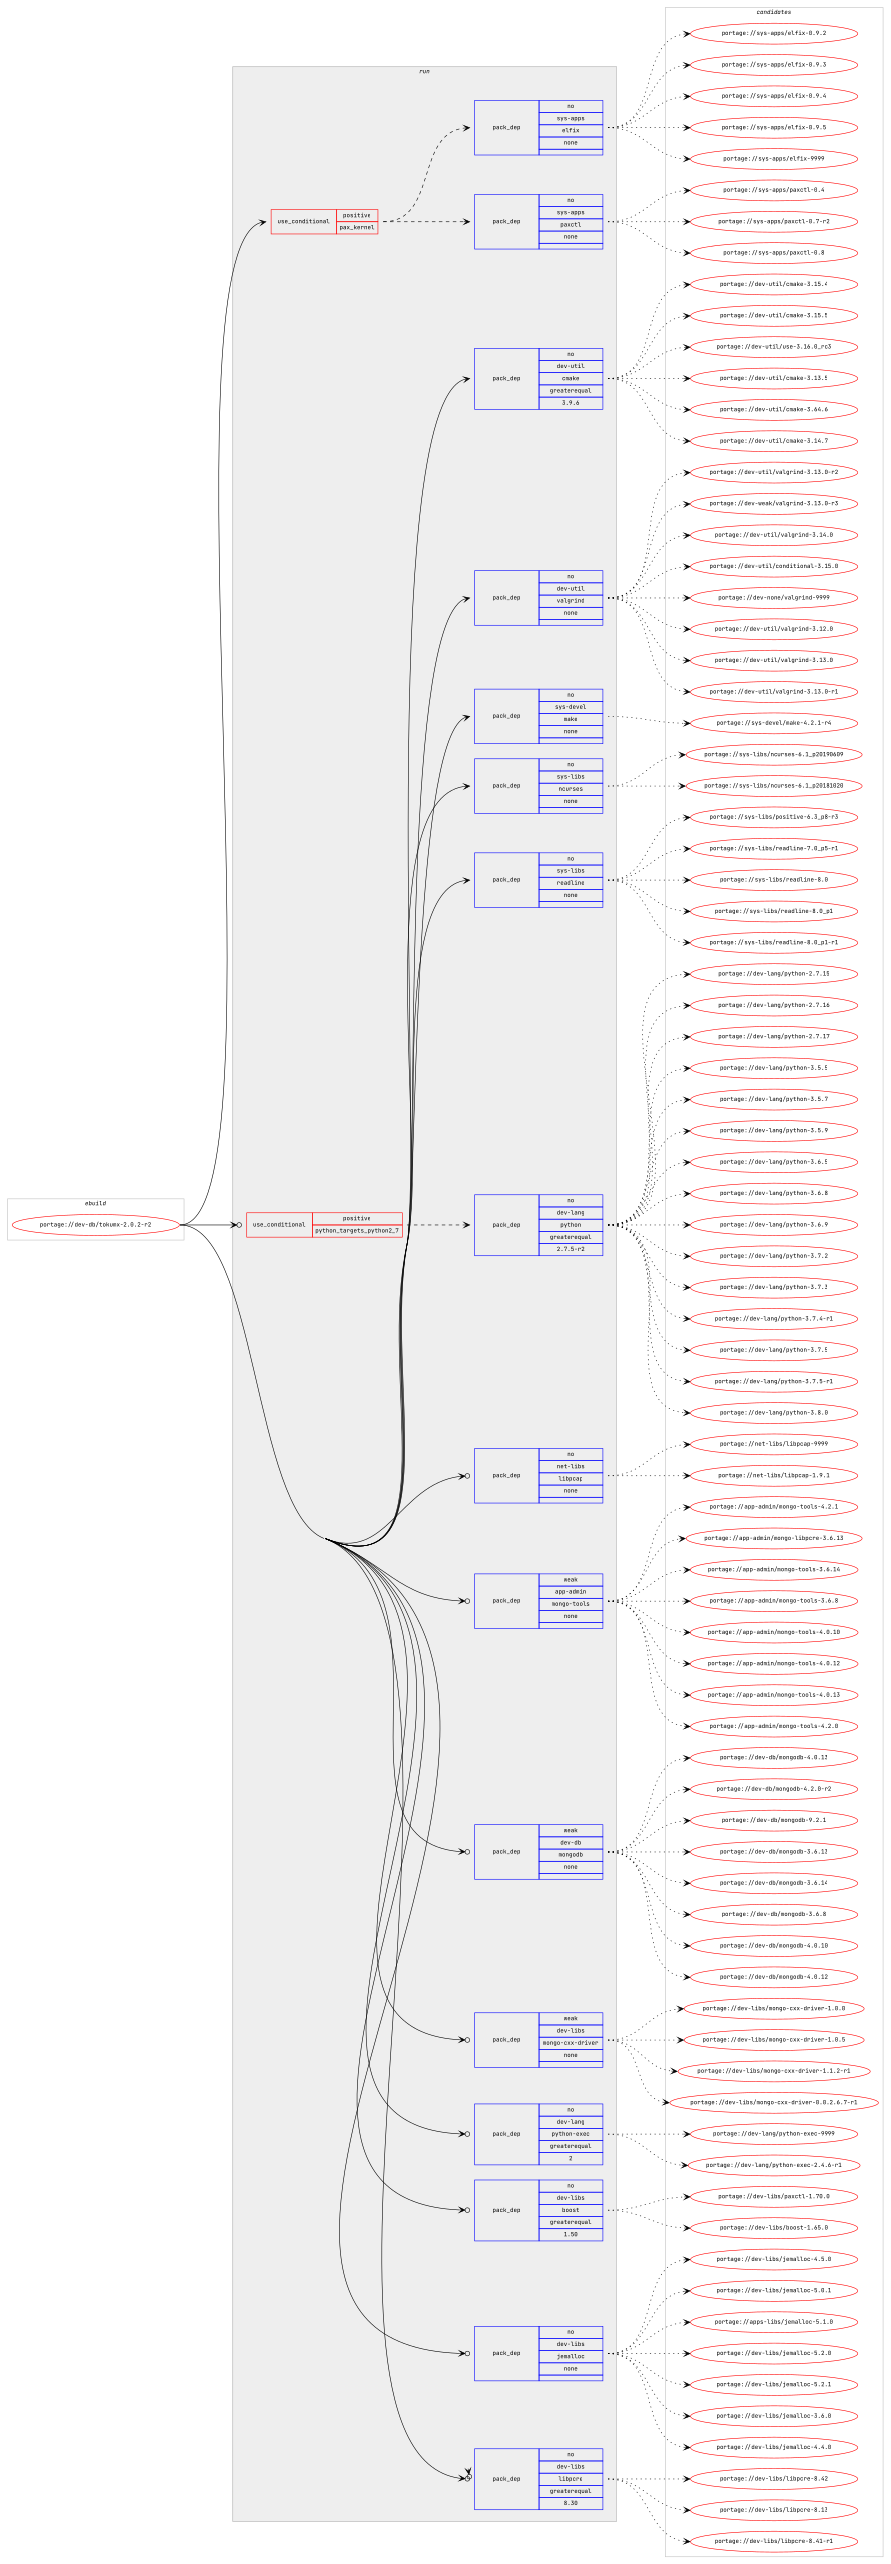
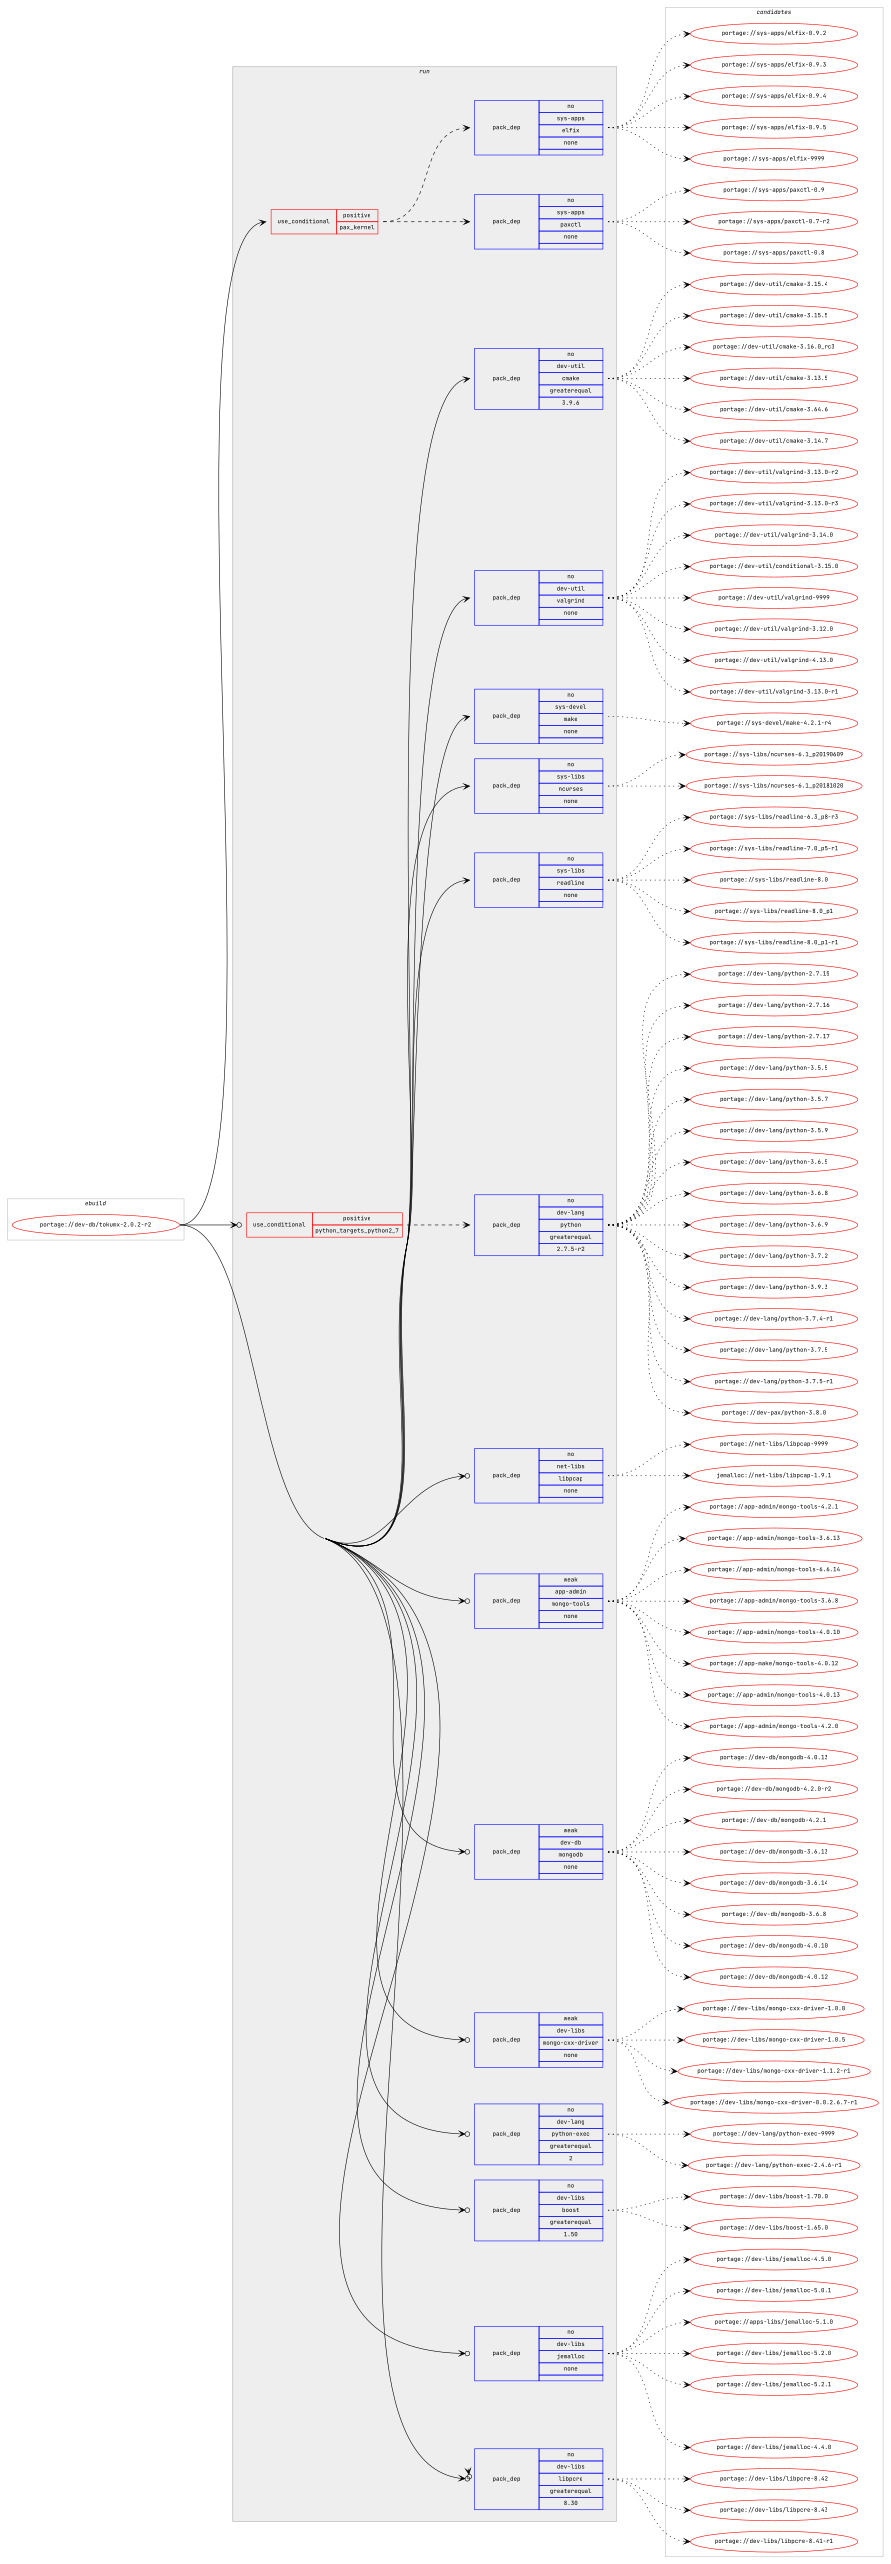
(774, 190) -> (774, 190)
(774, 347) -> (774, 347)
(774, 504) -> (774, 504)
(774, 598) -> (774, 598)
(774, 661) -> (774, 661)
(774, 817) -> (774, 817)
(774, 1288) -> (774, 1288)
(774, 1413) -> (774, 1413)
(774, 1476) -> (774, 1476)
(774, 1538) -> (774, 1538)
(774, 1570) -> (774, 1570)
(774, 1664) -> (774, 1664)
(774, 1821) -> (774, 1821)
(774, 2197) -> (774, 2197)
(774, 2416) -> none
(774, 2510) -> (774, 2510)
